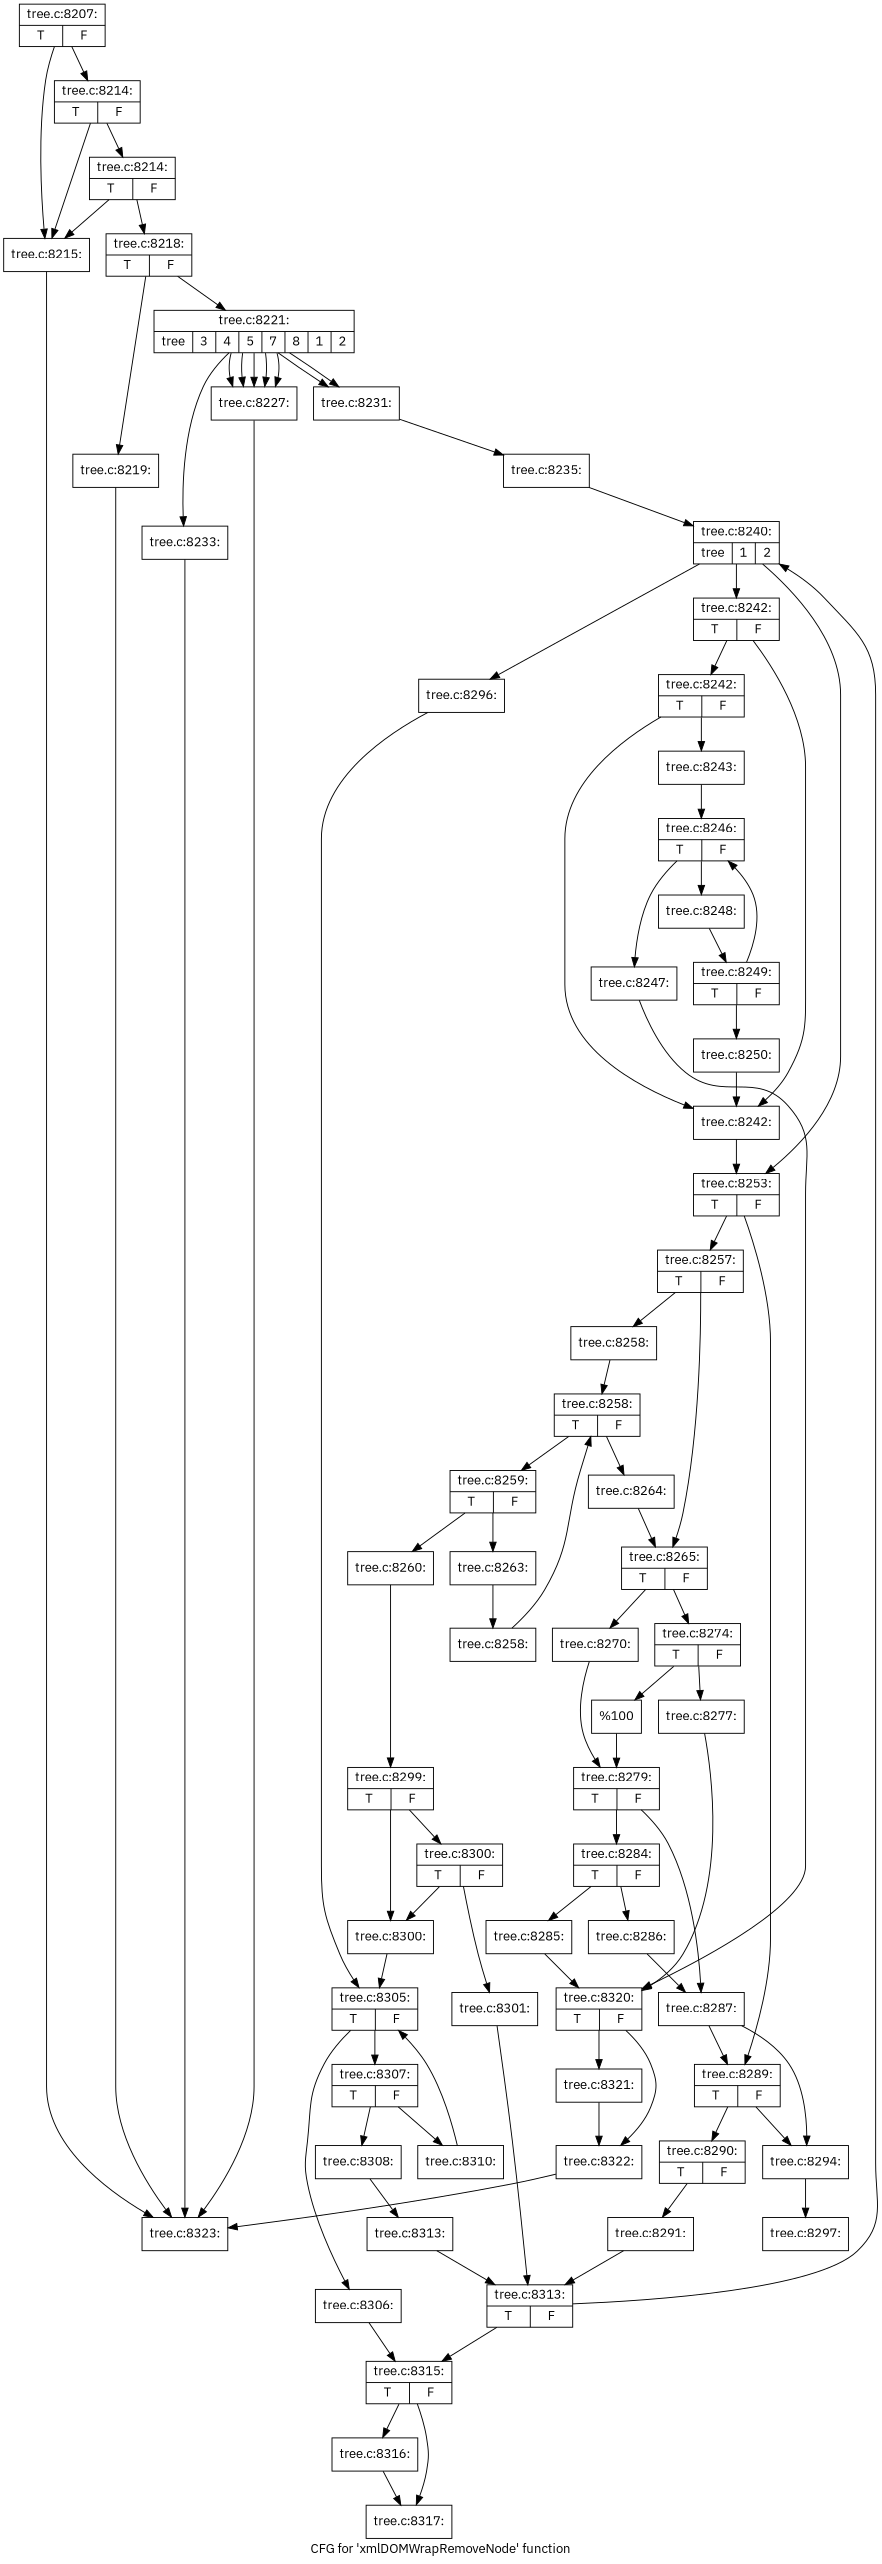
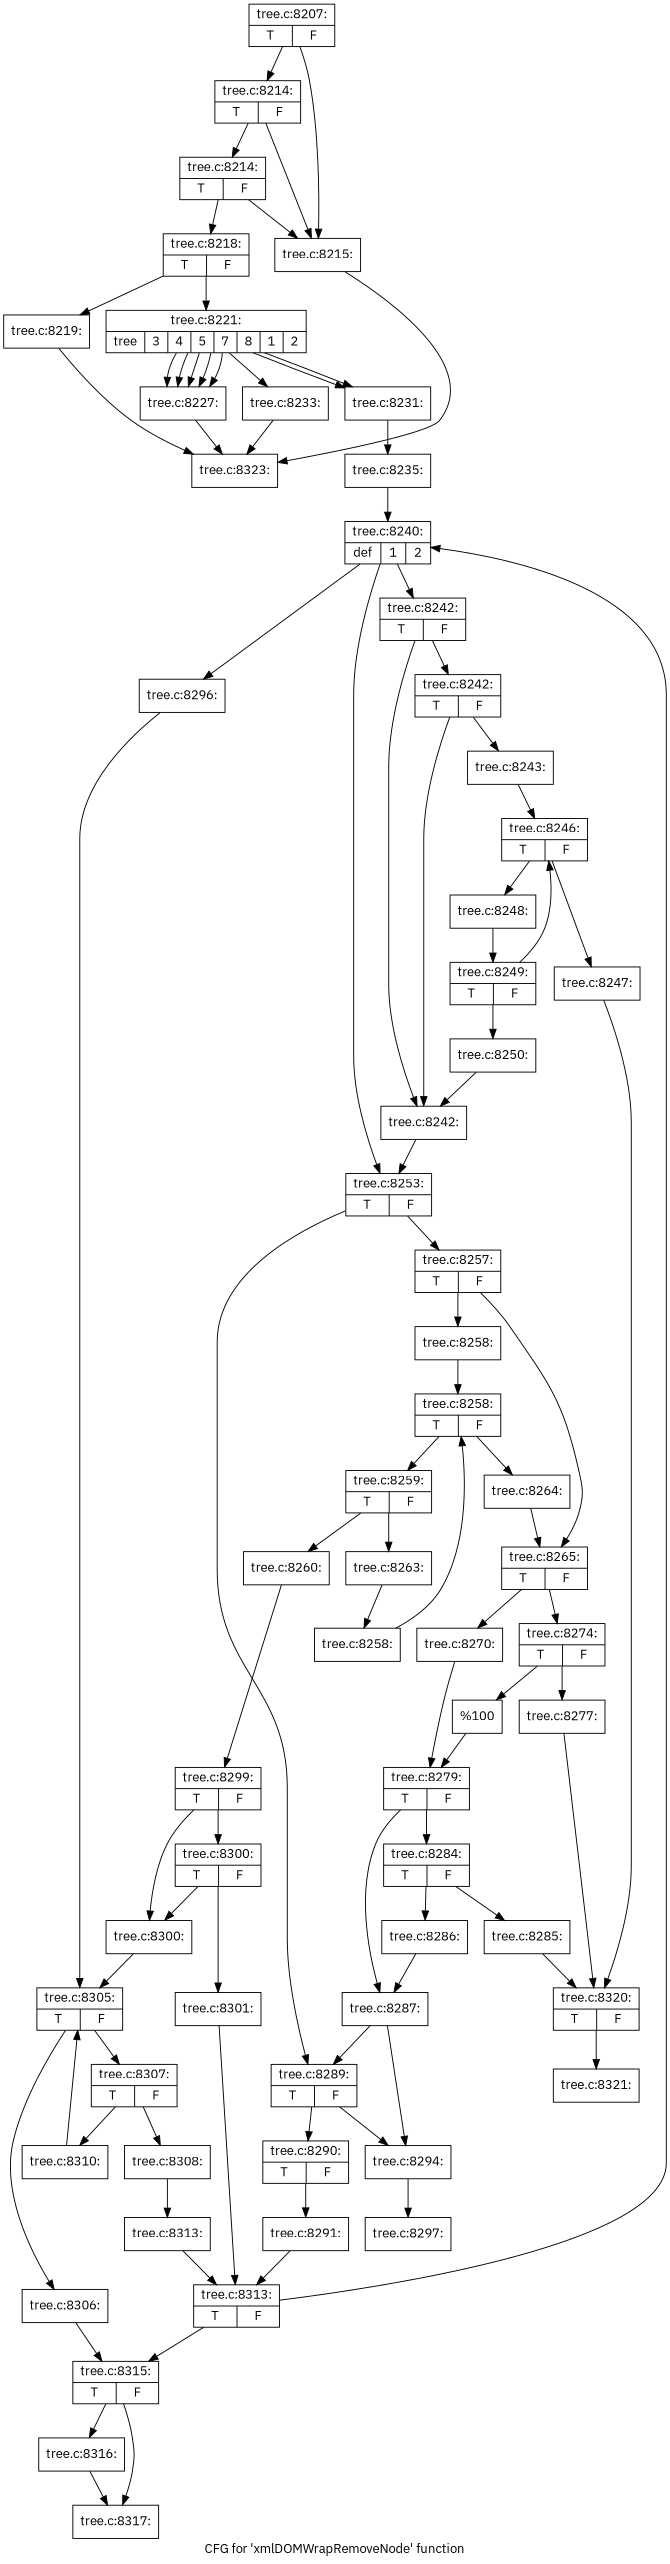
(713, 553) -> (363, 553)
(599, 2162) -> none
